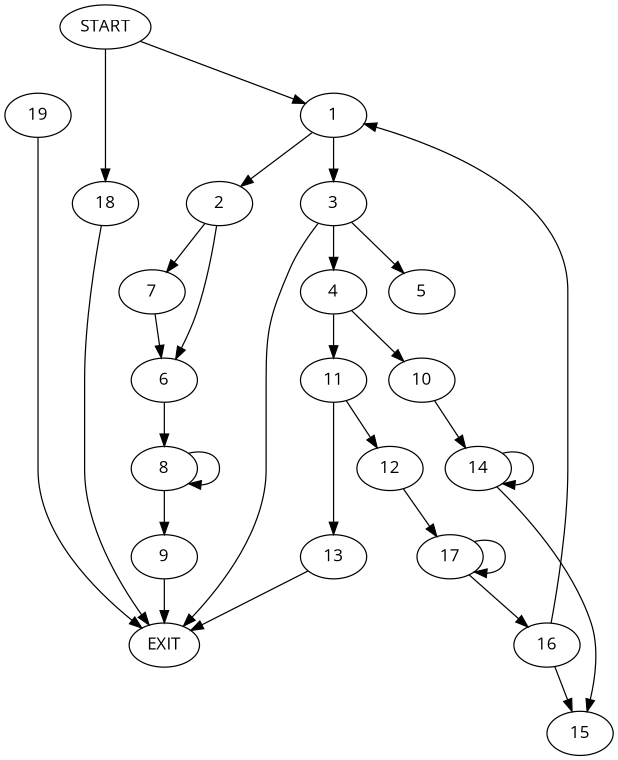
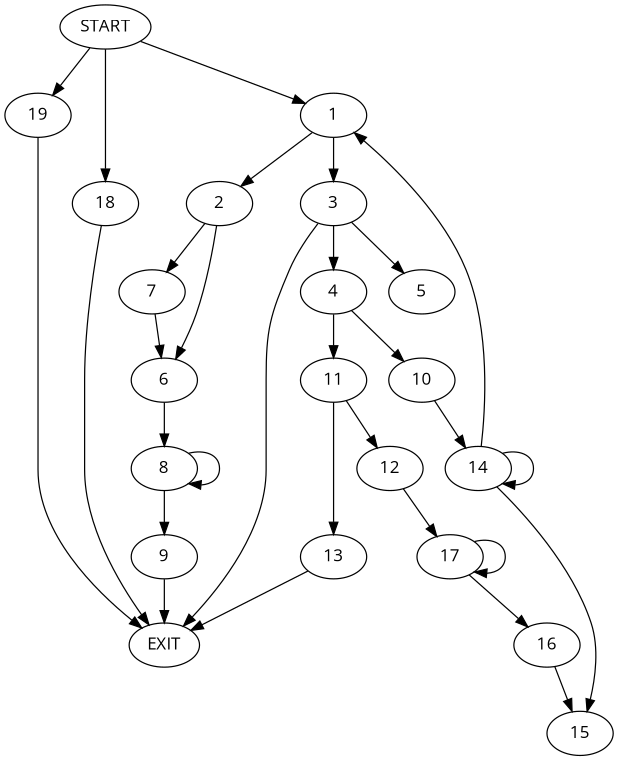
none -> (75, 67)
(568, 323) -> (468, 276)
